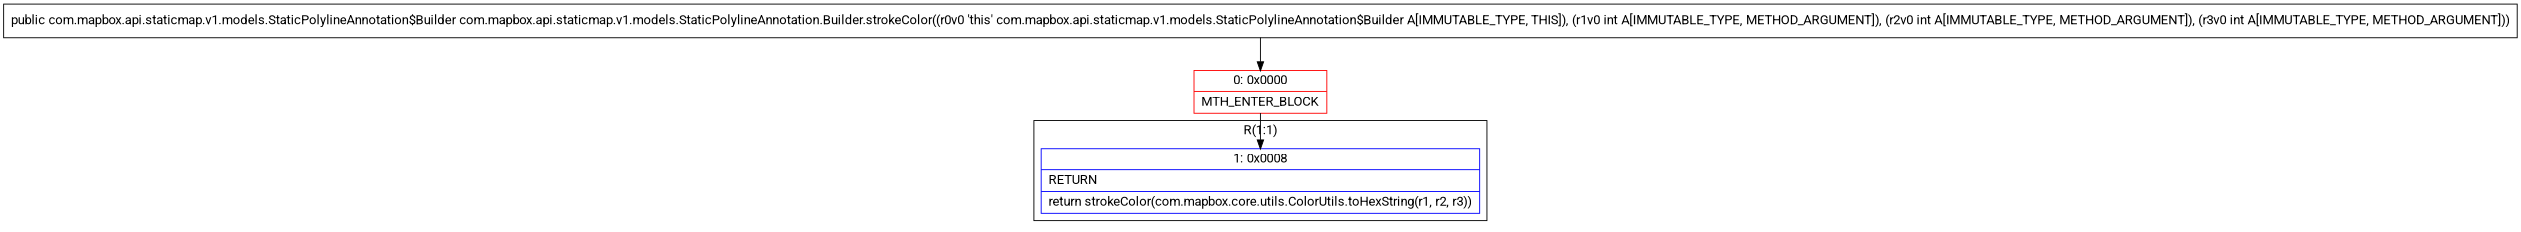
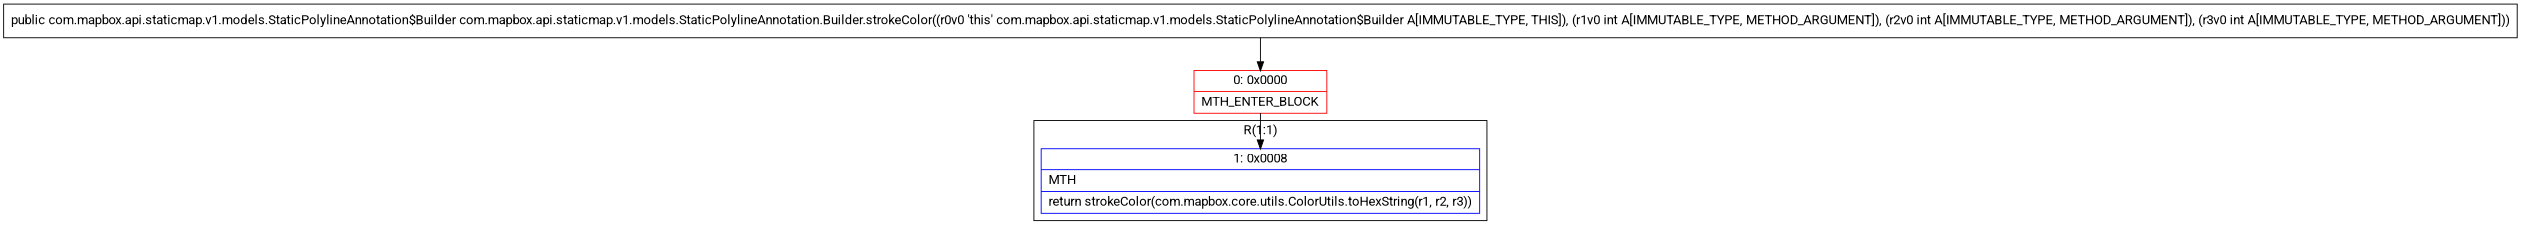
(1073, 180) -> (1063, 180)
